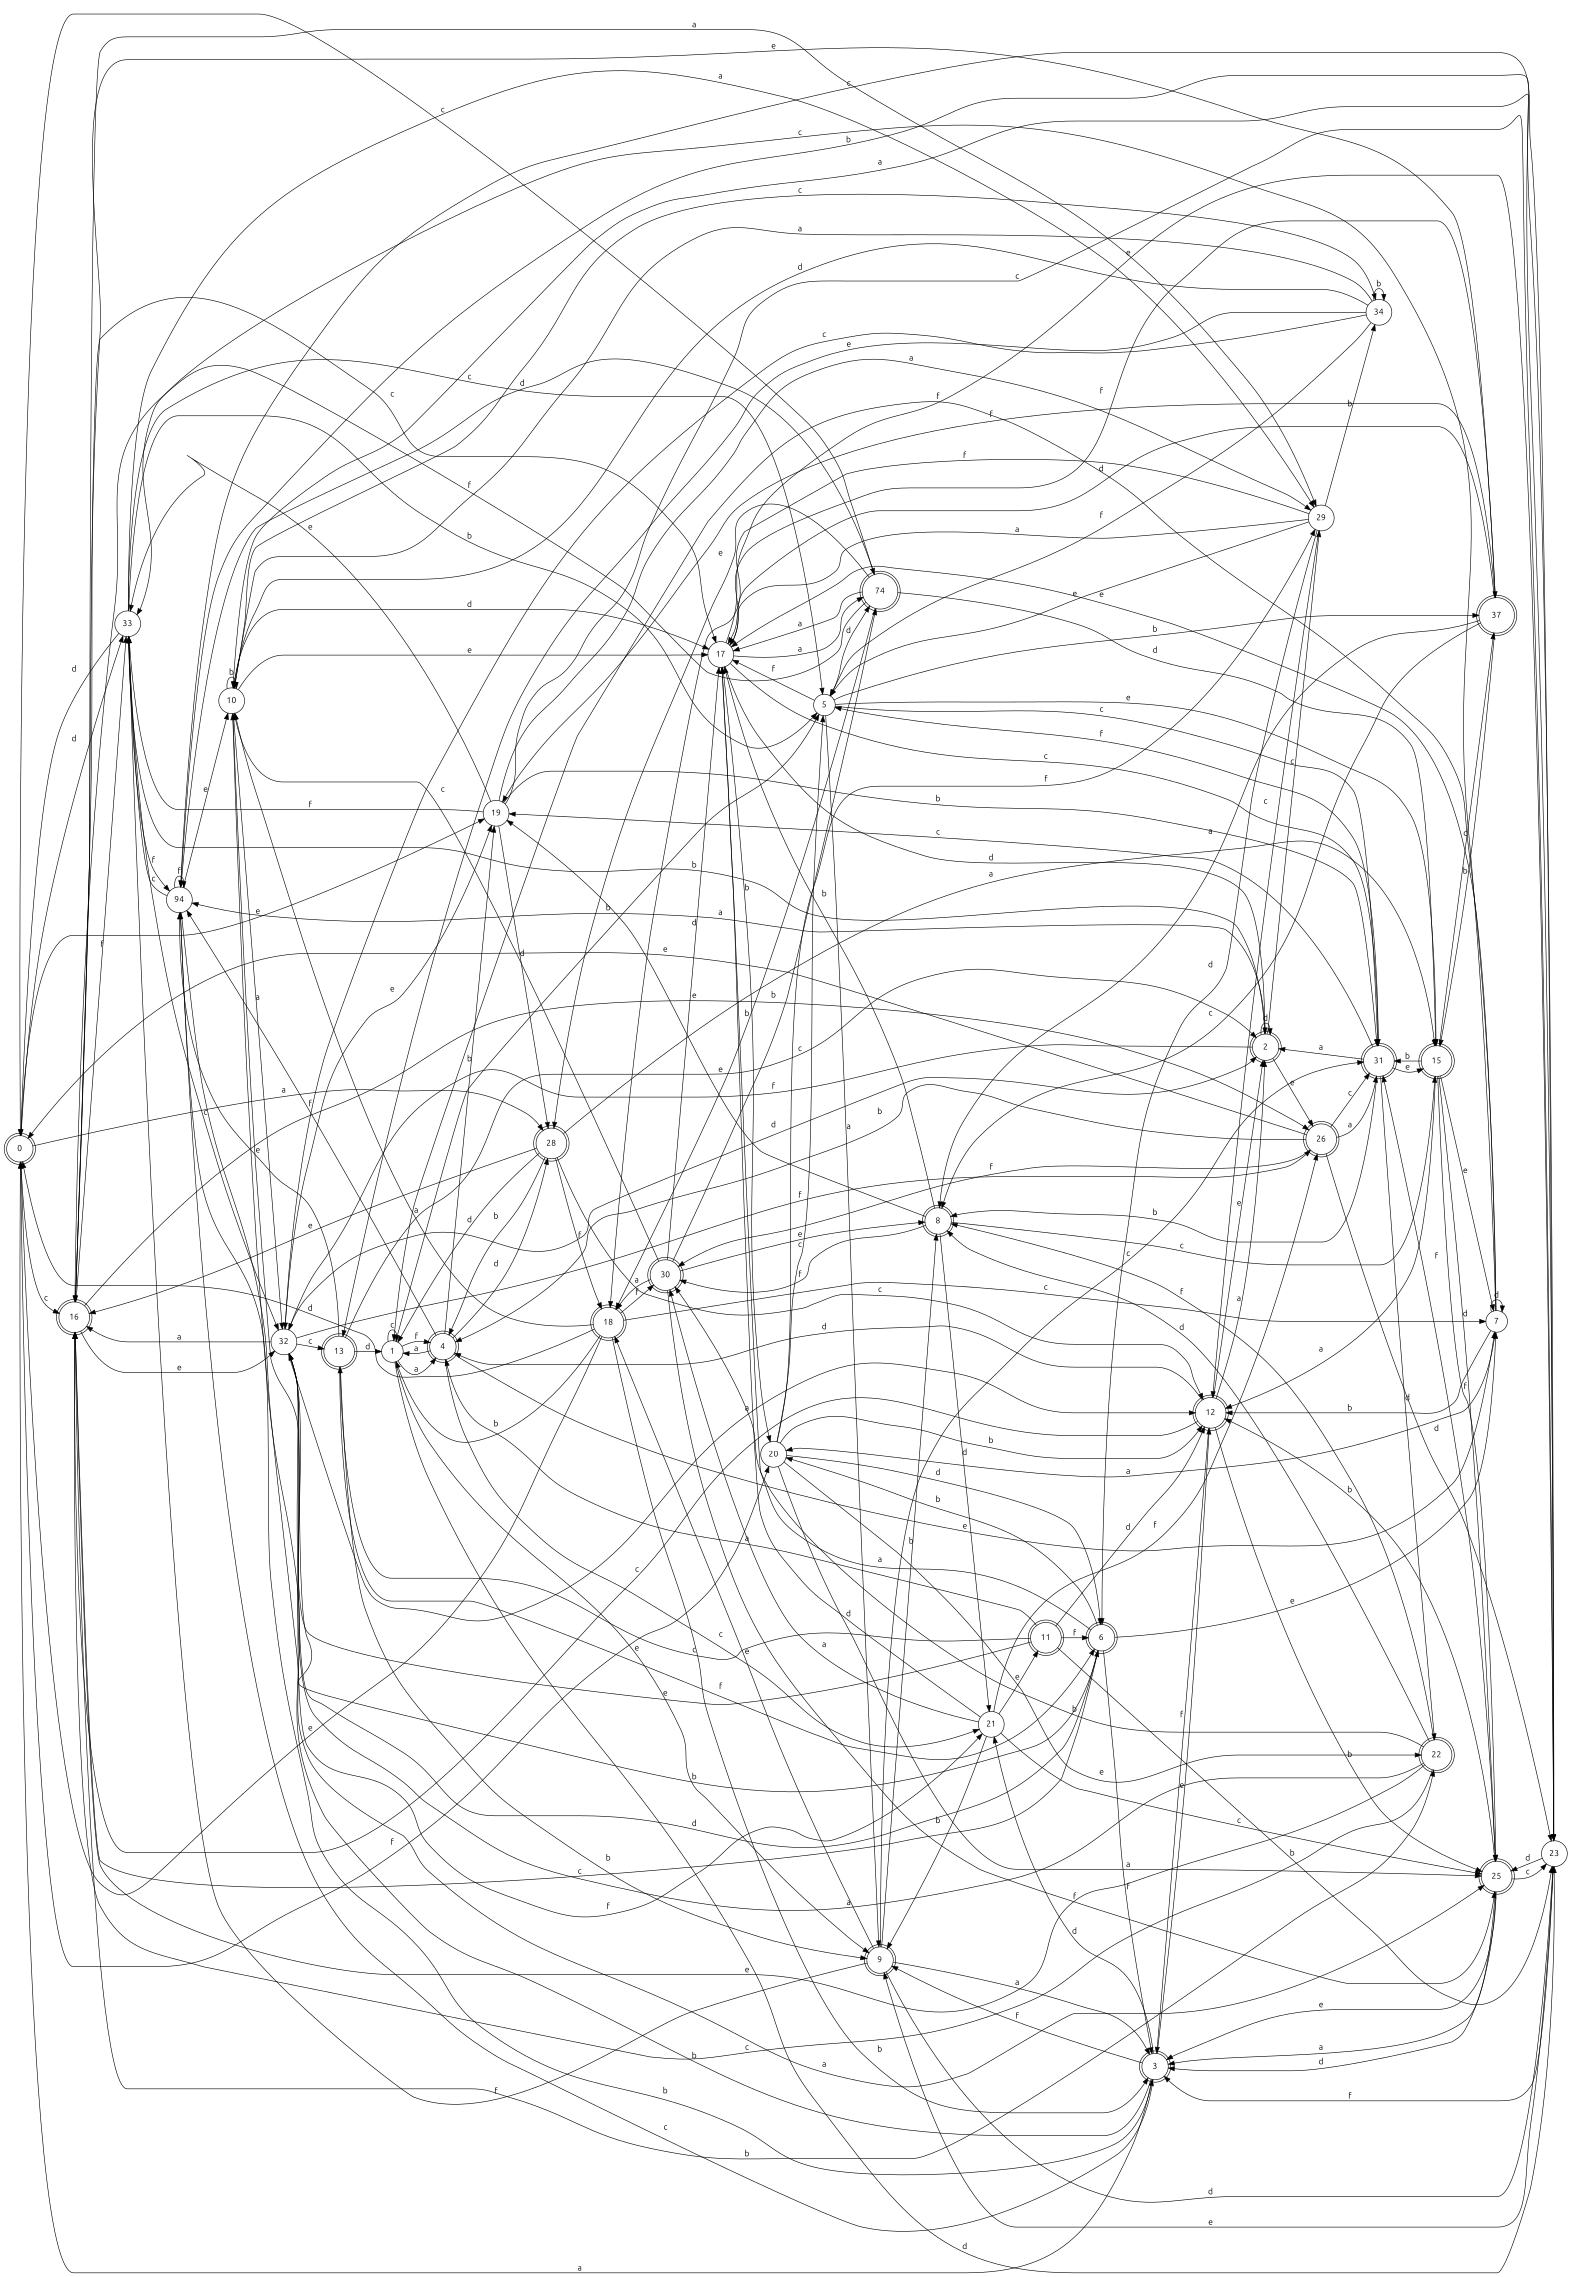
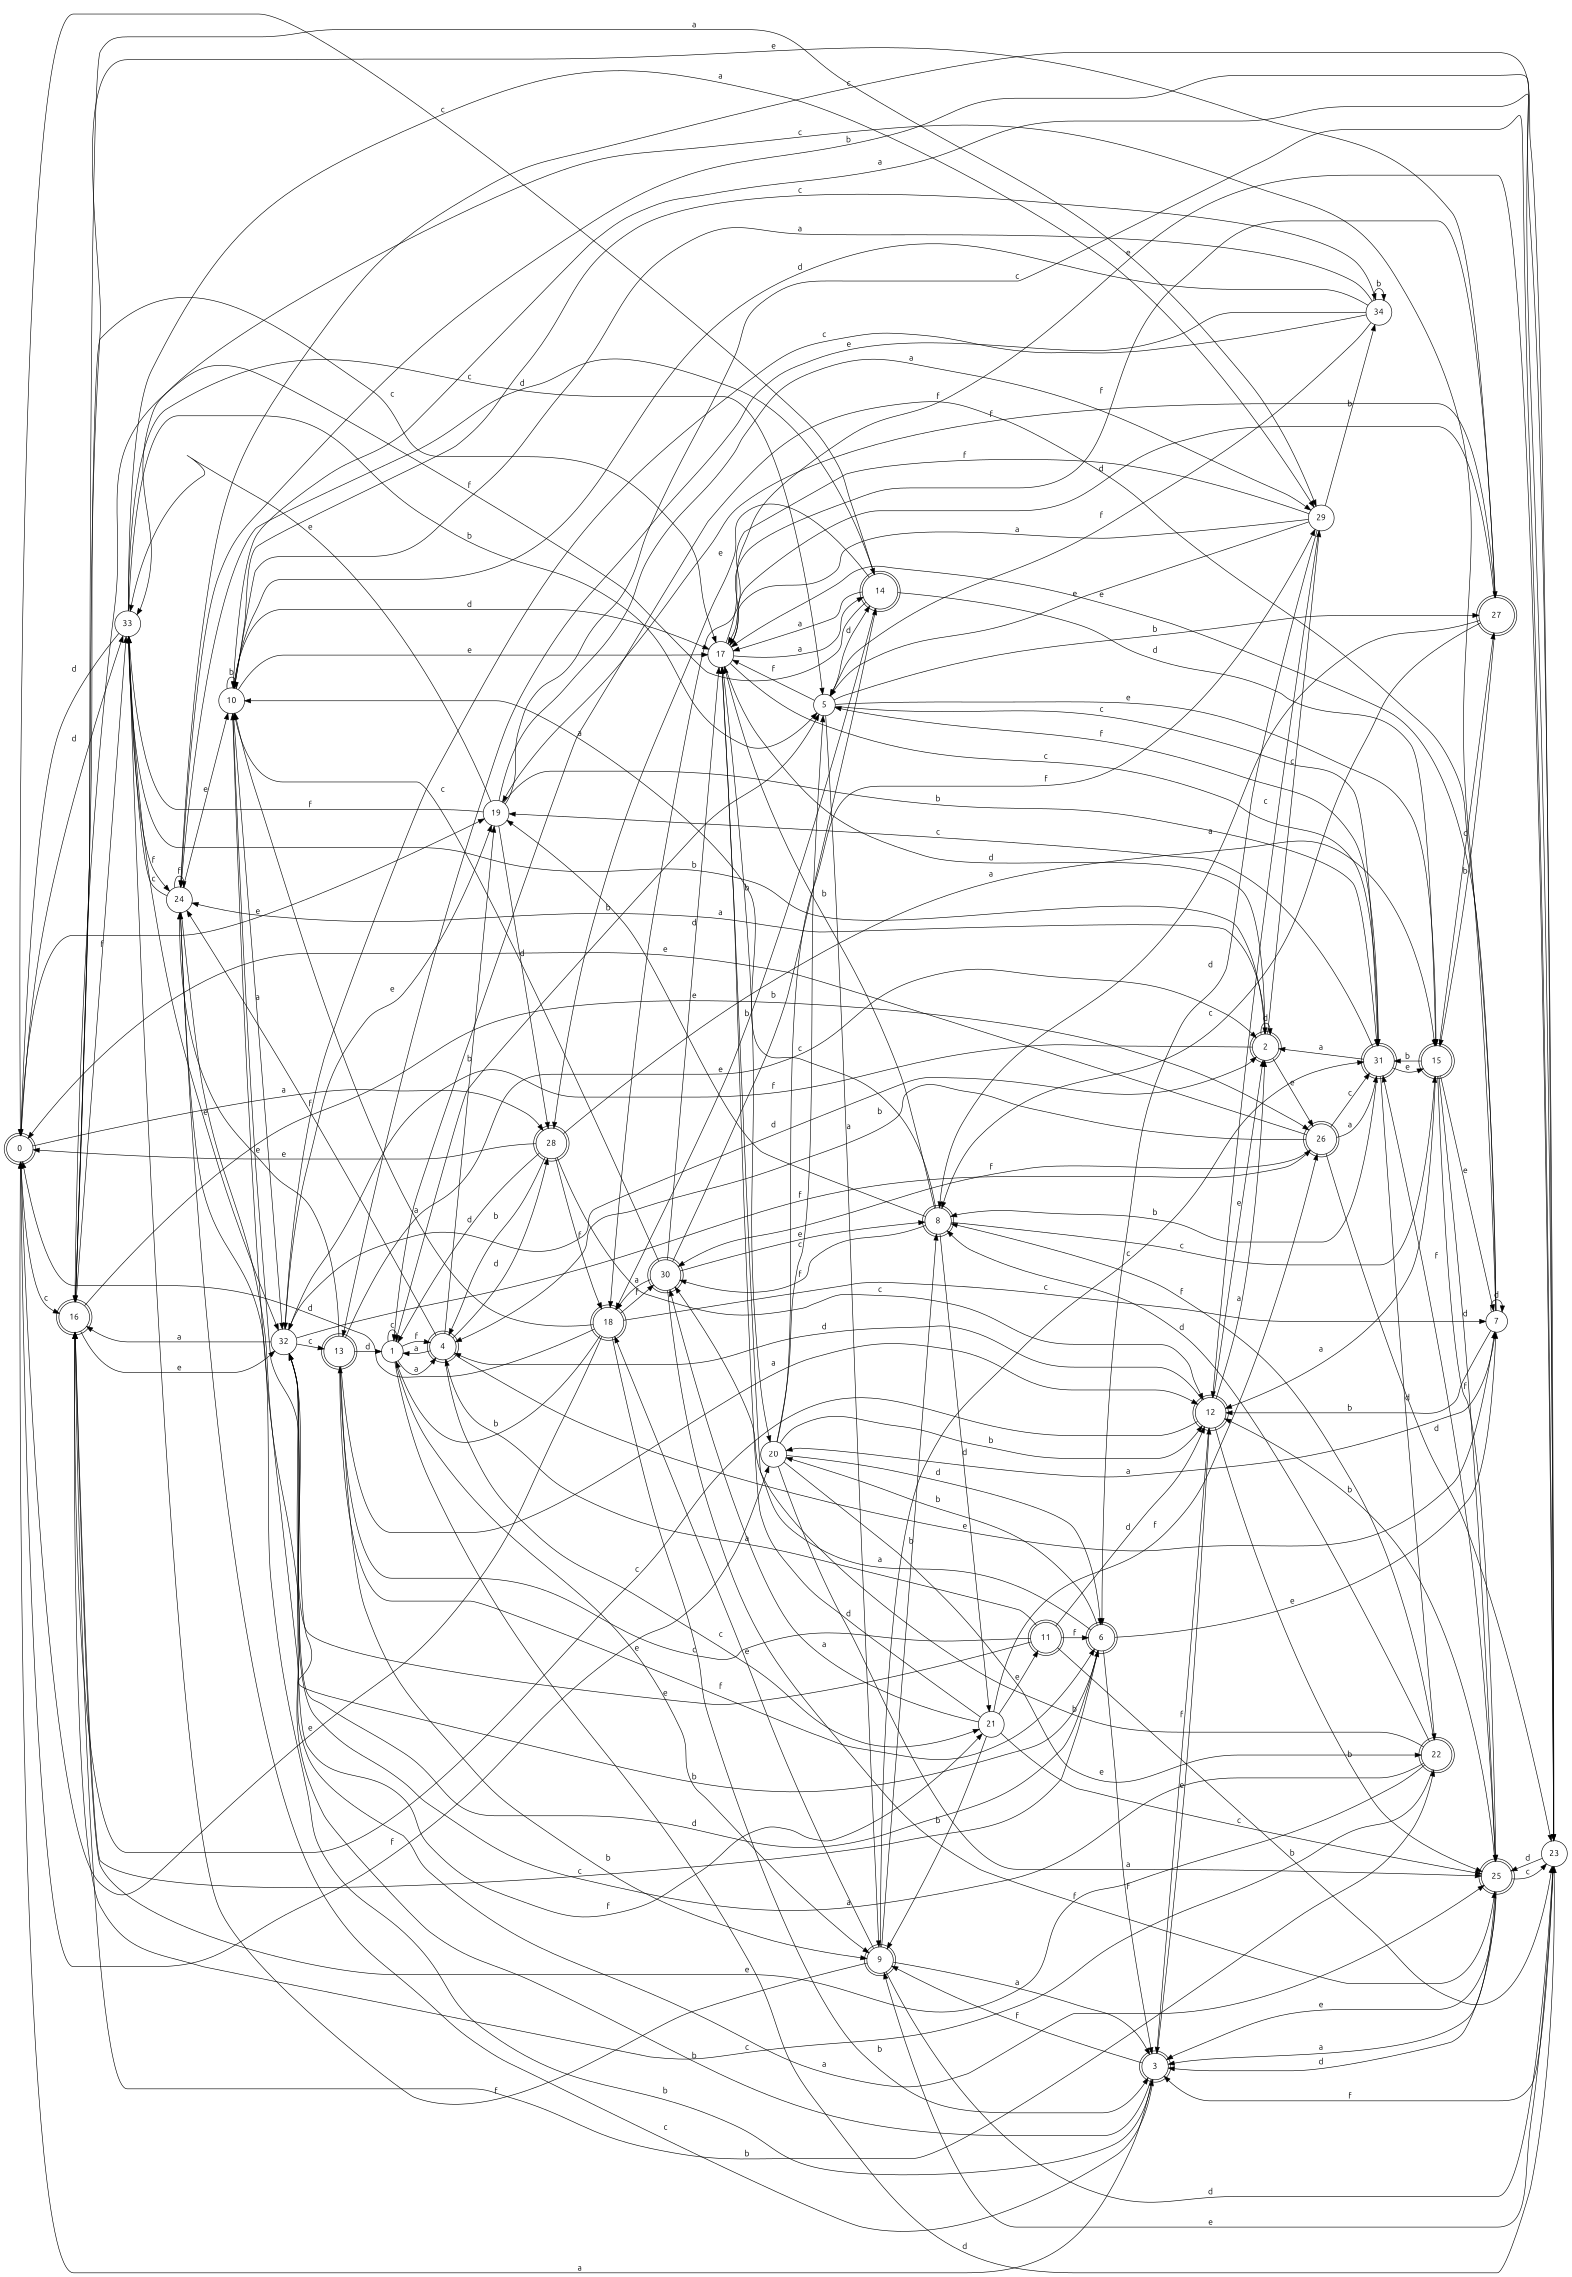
(880, 591) -> (880, 591)
(1497, 615) -> (1497, 615)
none -> (719, 853)
(179, 900) -> (179, 900)
(206, 1112) -> (206, 1112)
(316, 1230) -> (288, 1159)
(659, 1504) -> (701, 1417)
(1056, 1912) -> none
